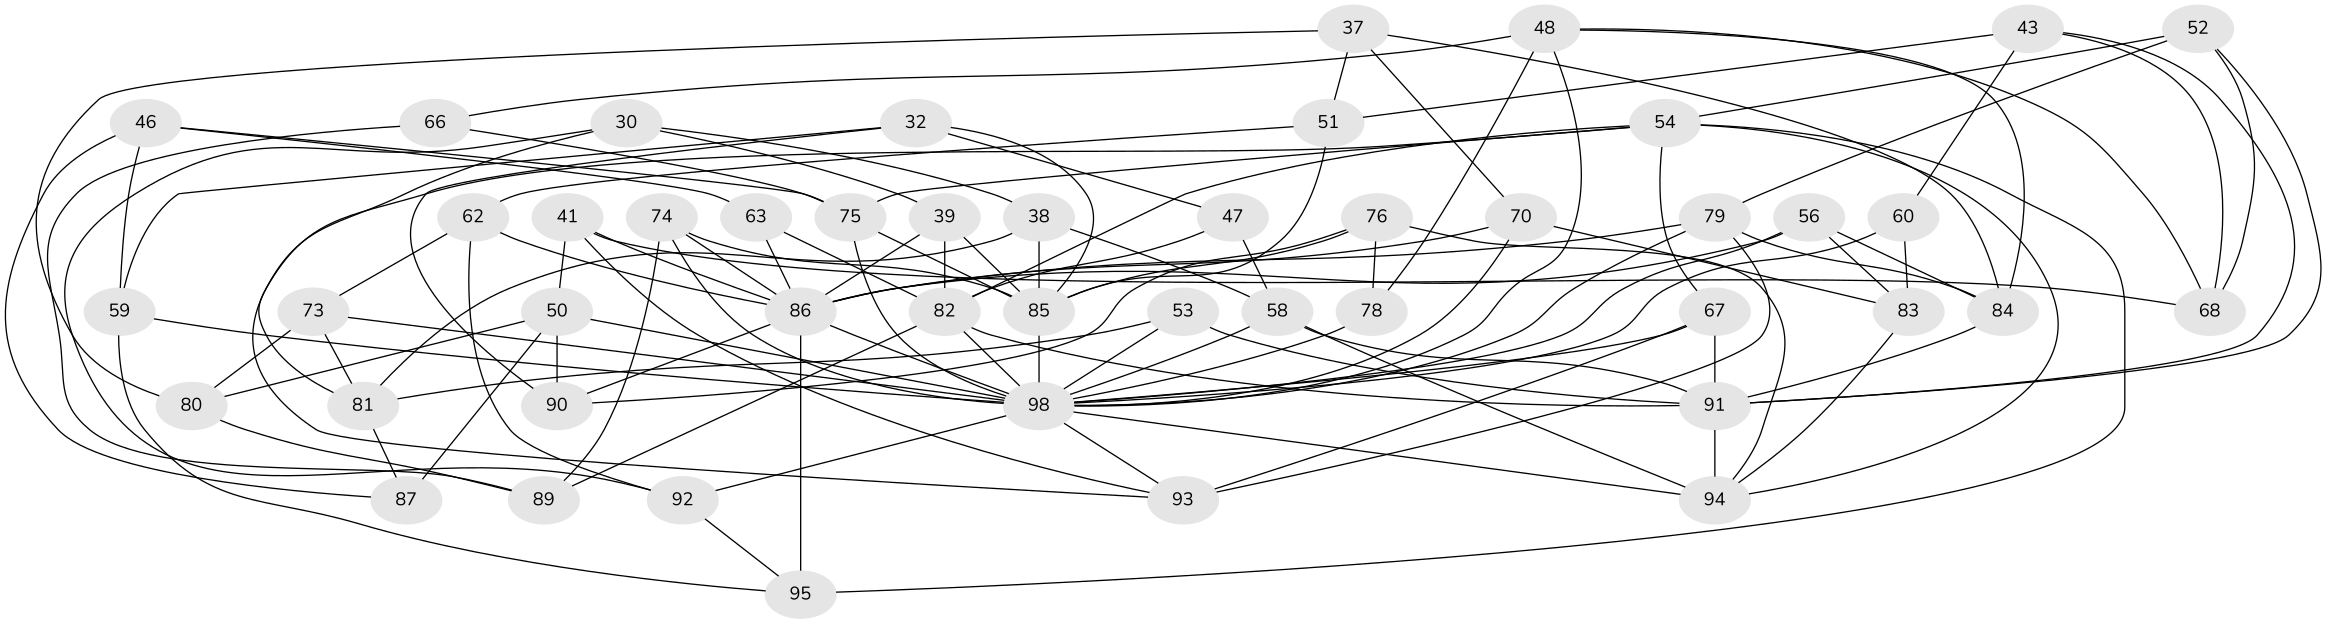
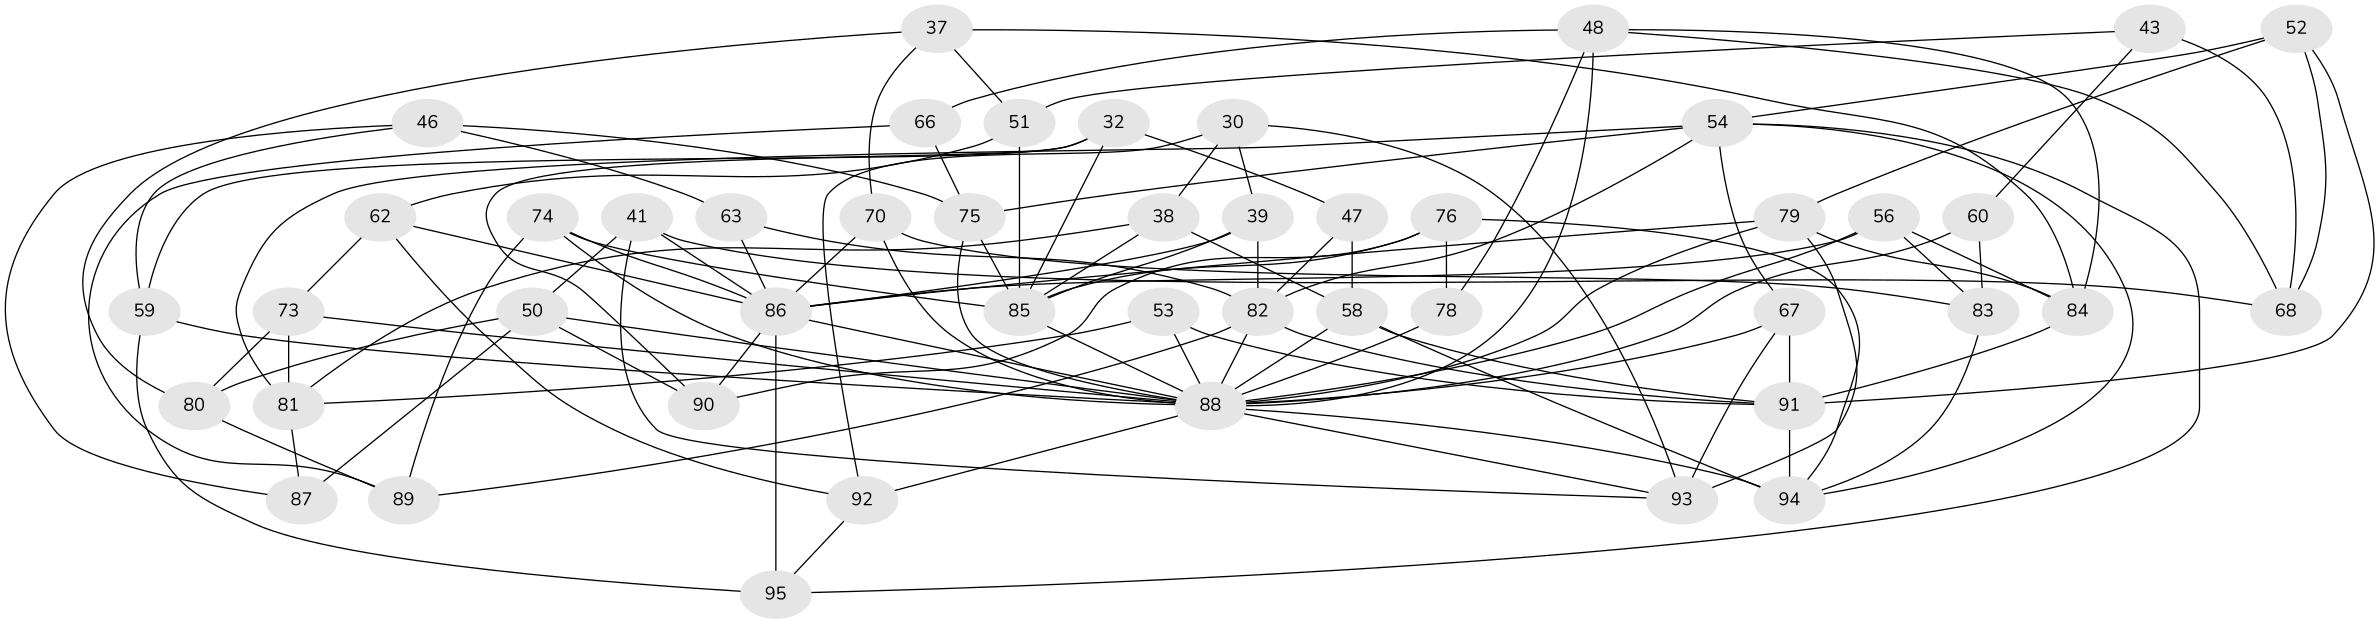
(2246, 341) -> none
(1039, 406) -> (1211, 406)
